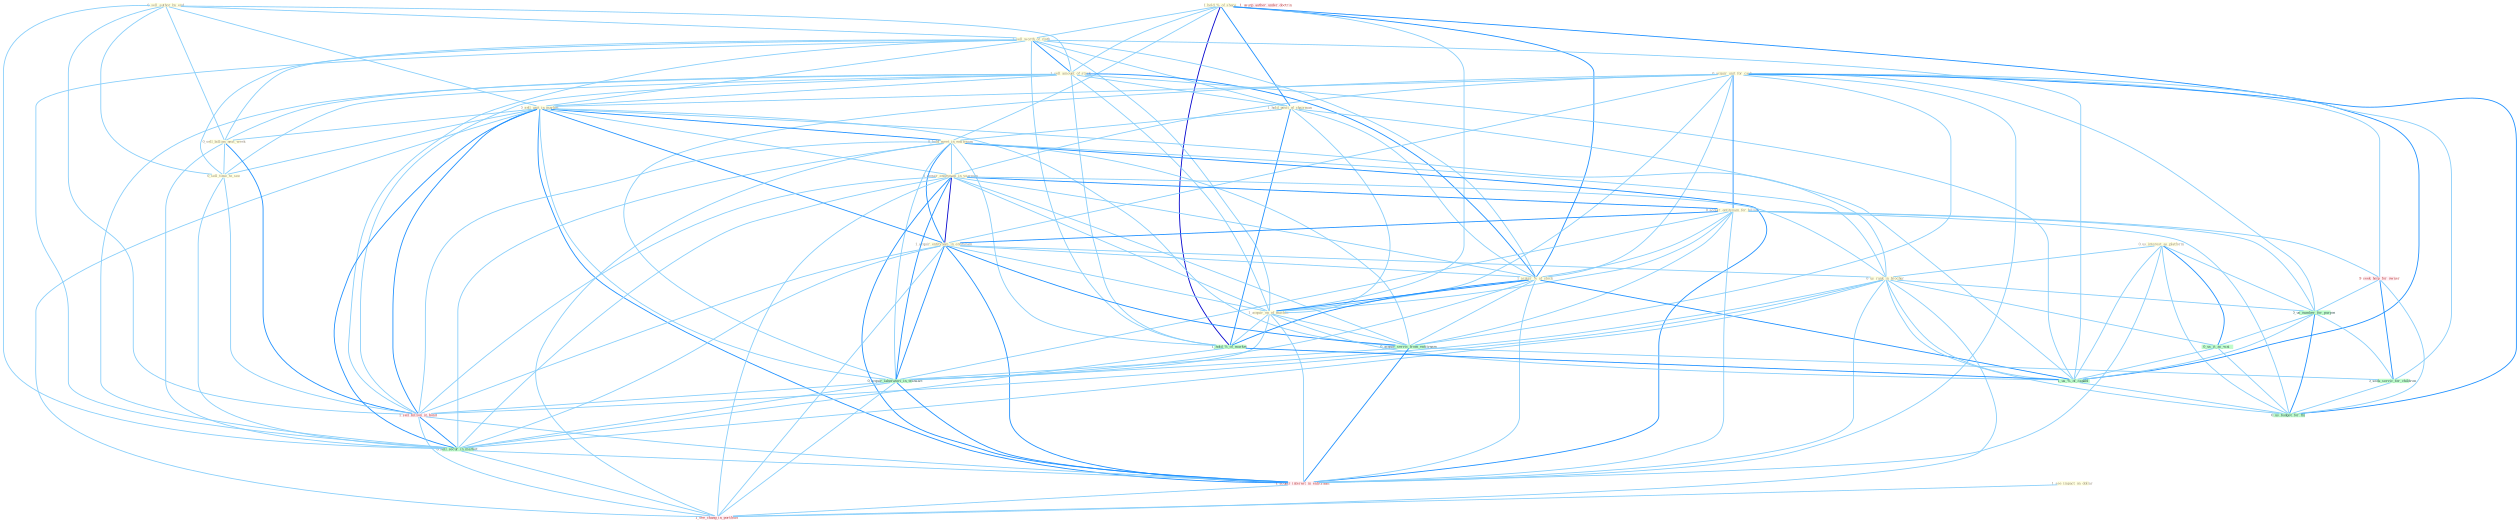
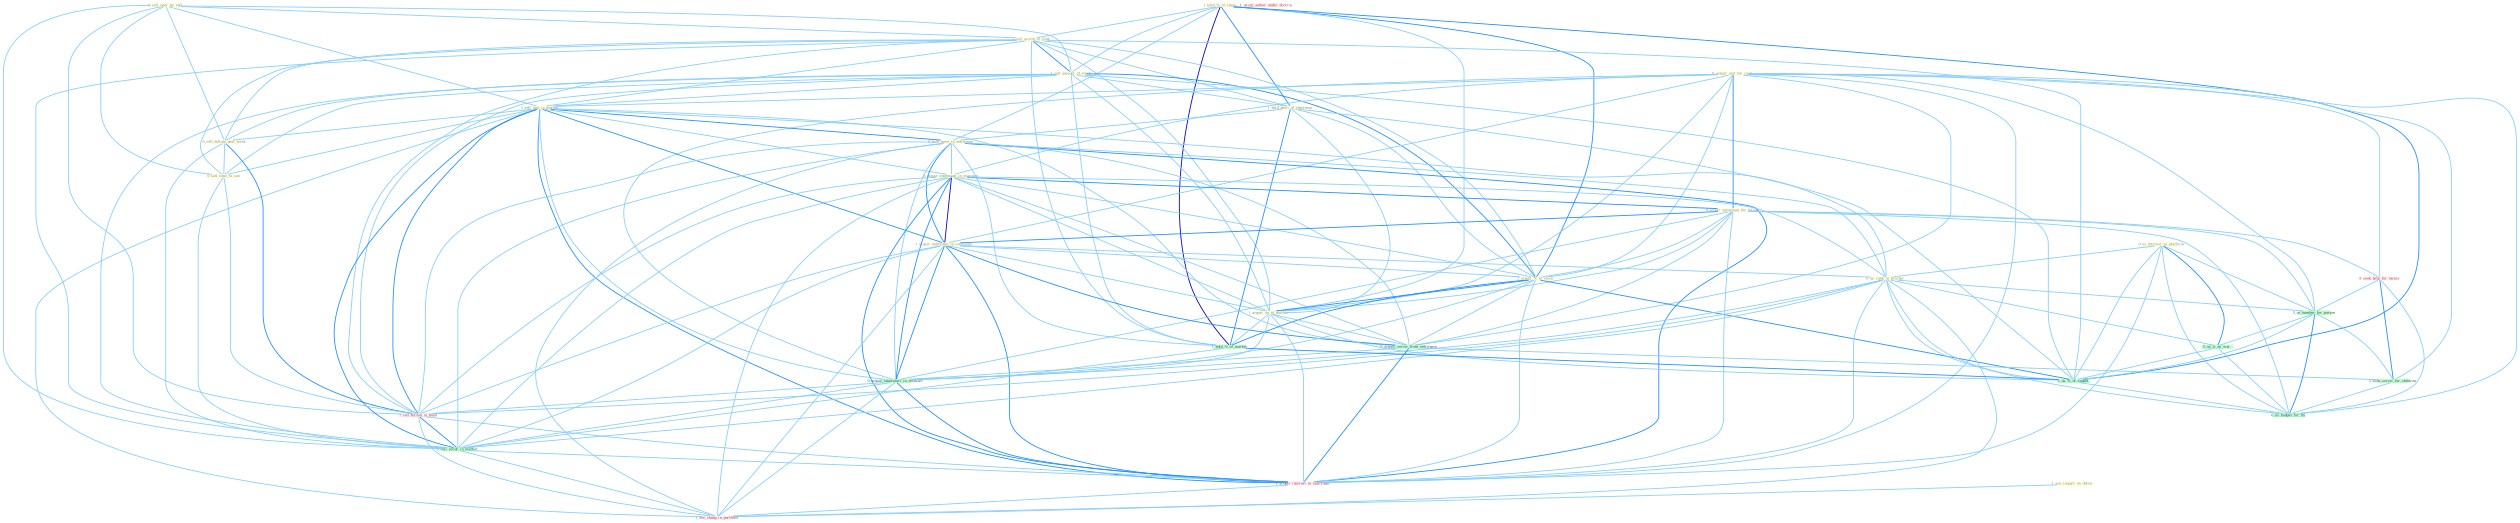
(166, 5) -> (166, 5)
(2365, 107) -> (2365, 107)
